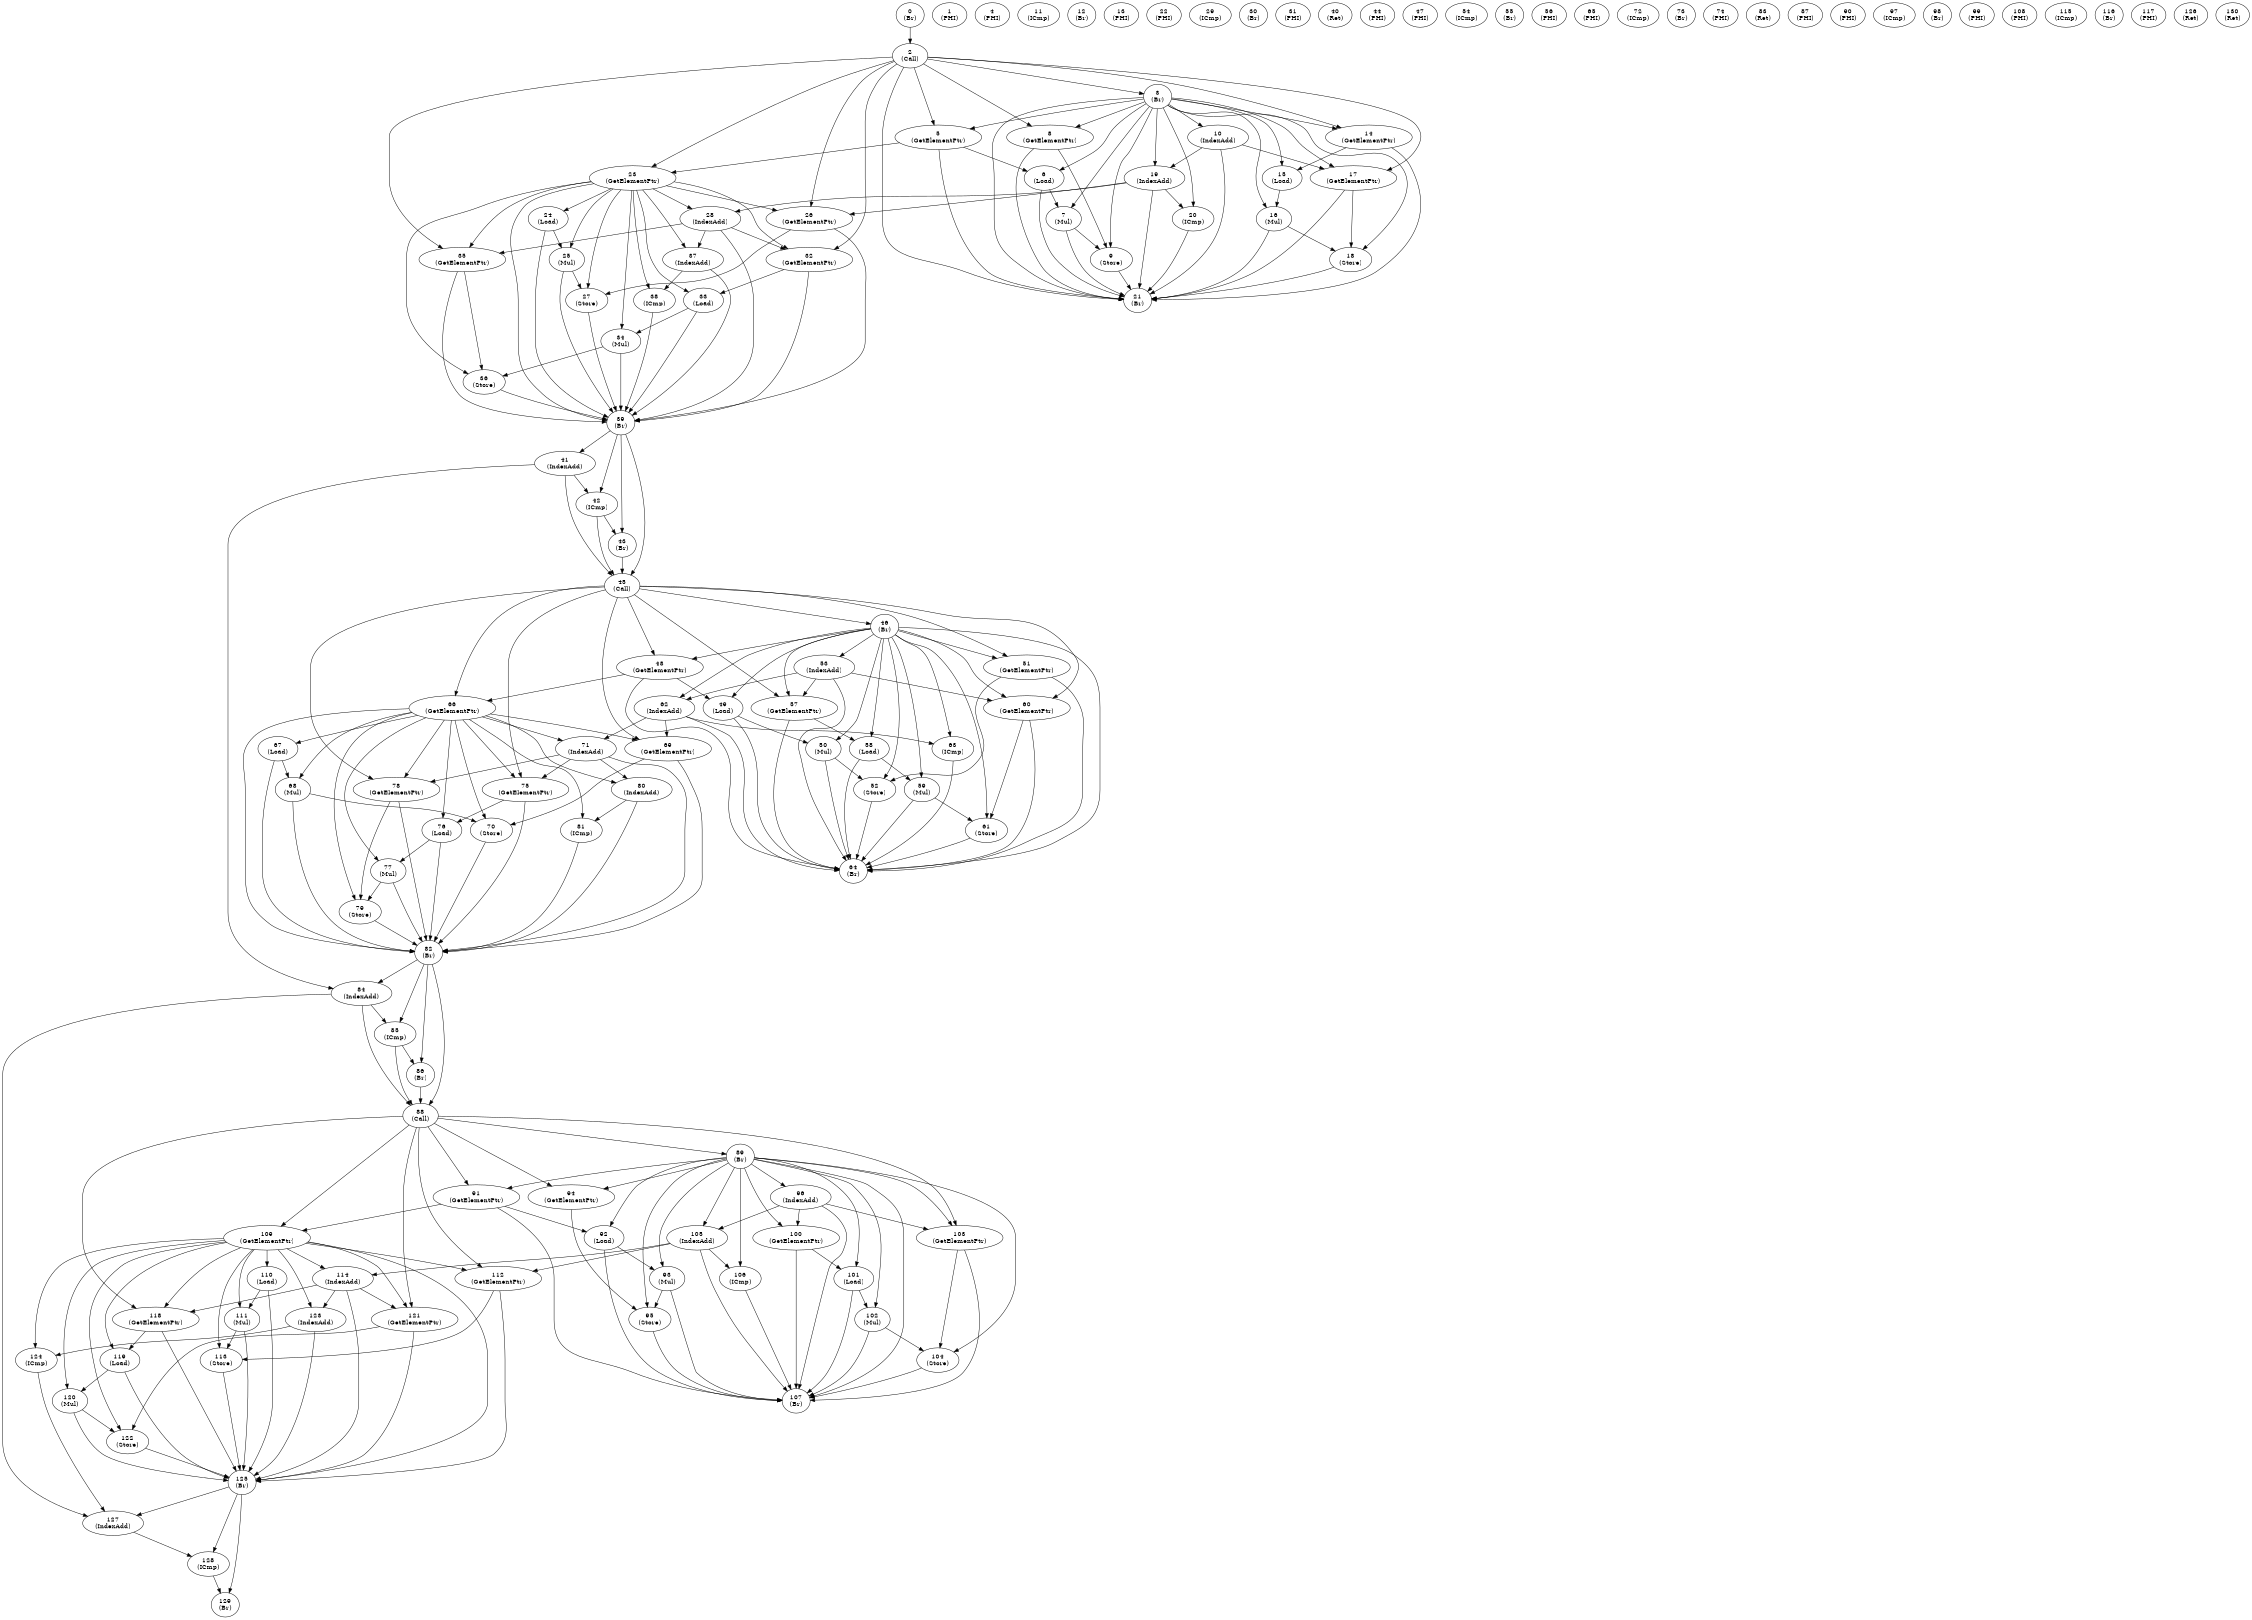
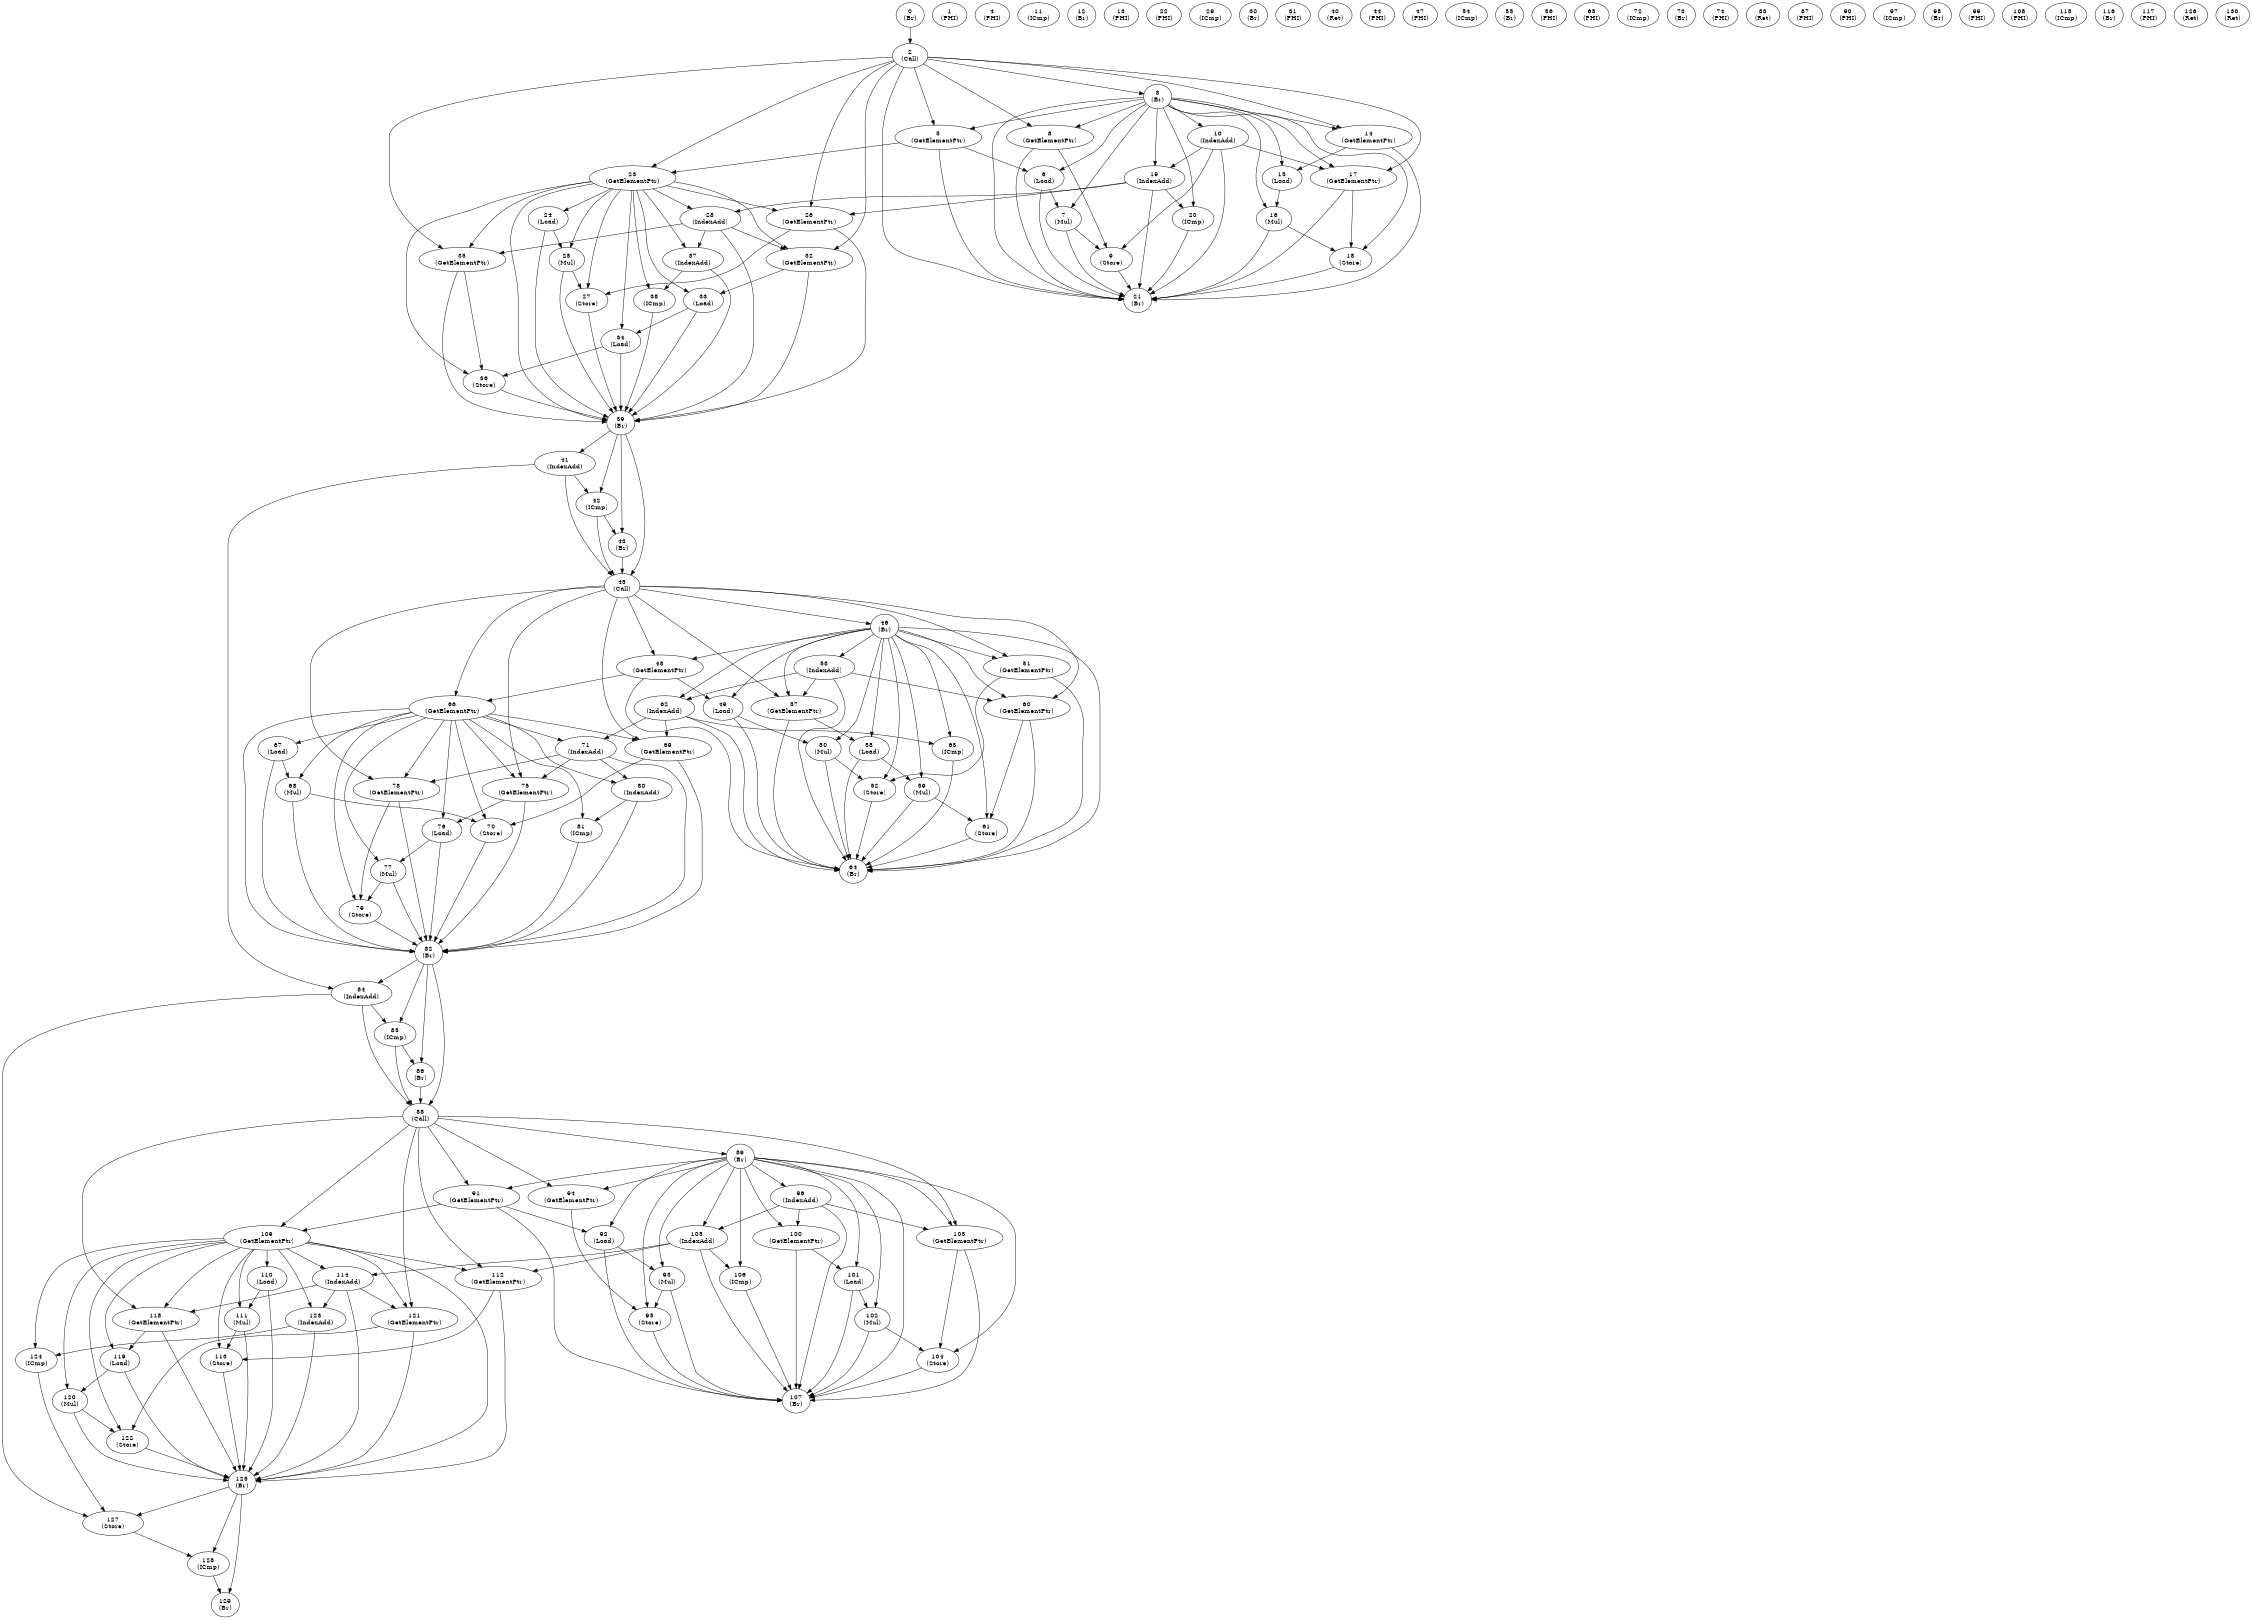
(1118, 171) -> (1172, 204)
(621, 341) -> (621, 341)
(113, 1523) -> (113, 1523)
